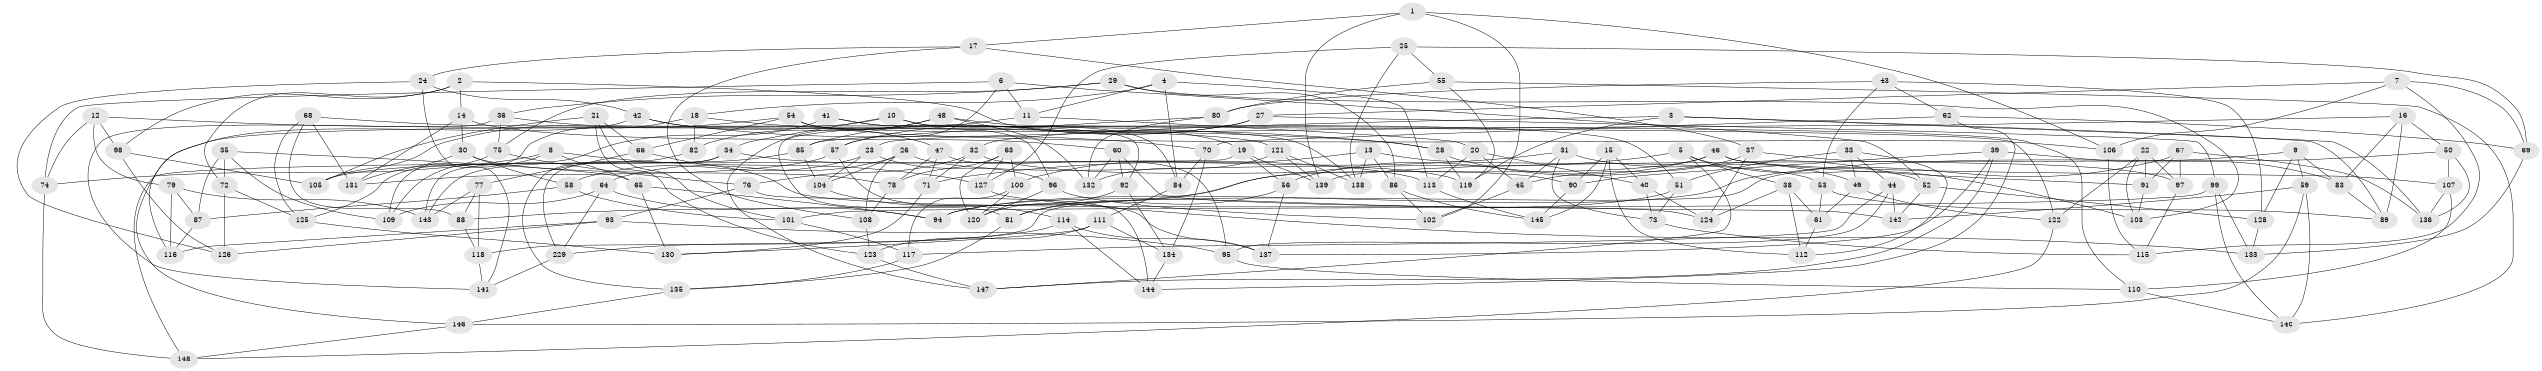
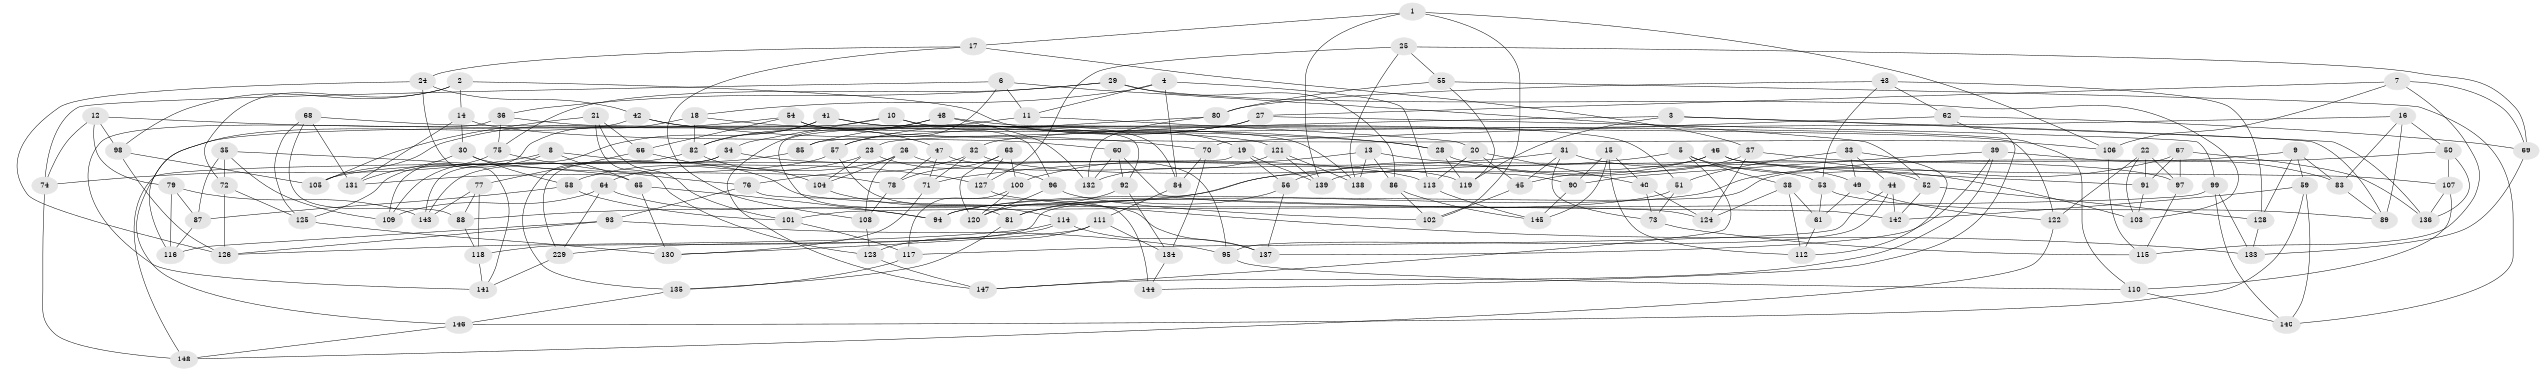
none -> (760, 133)
(810, 168) -> (756, 169)
(1106, 255) -> (523, 245)
